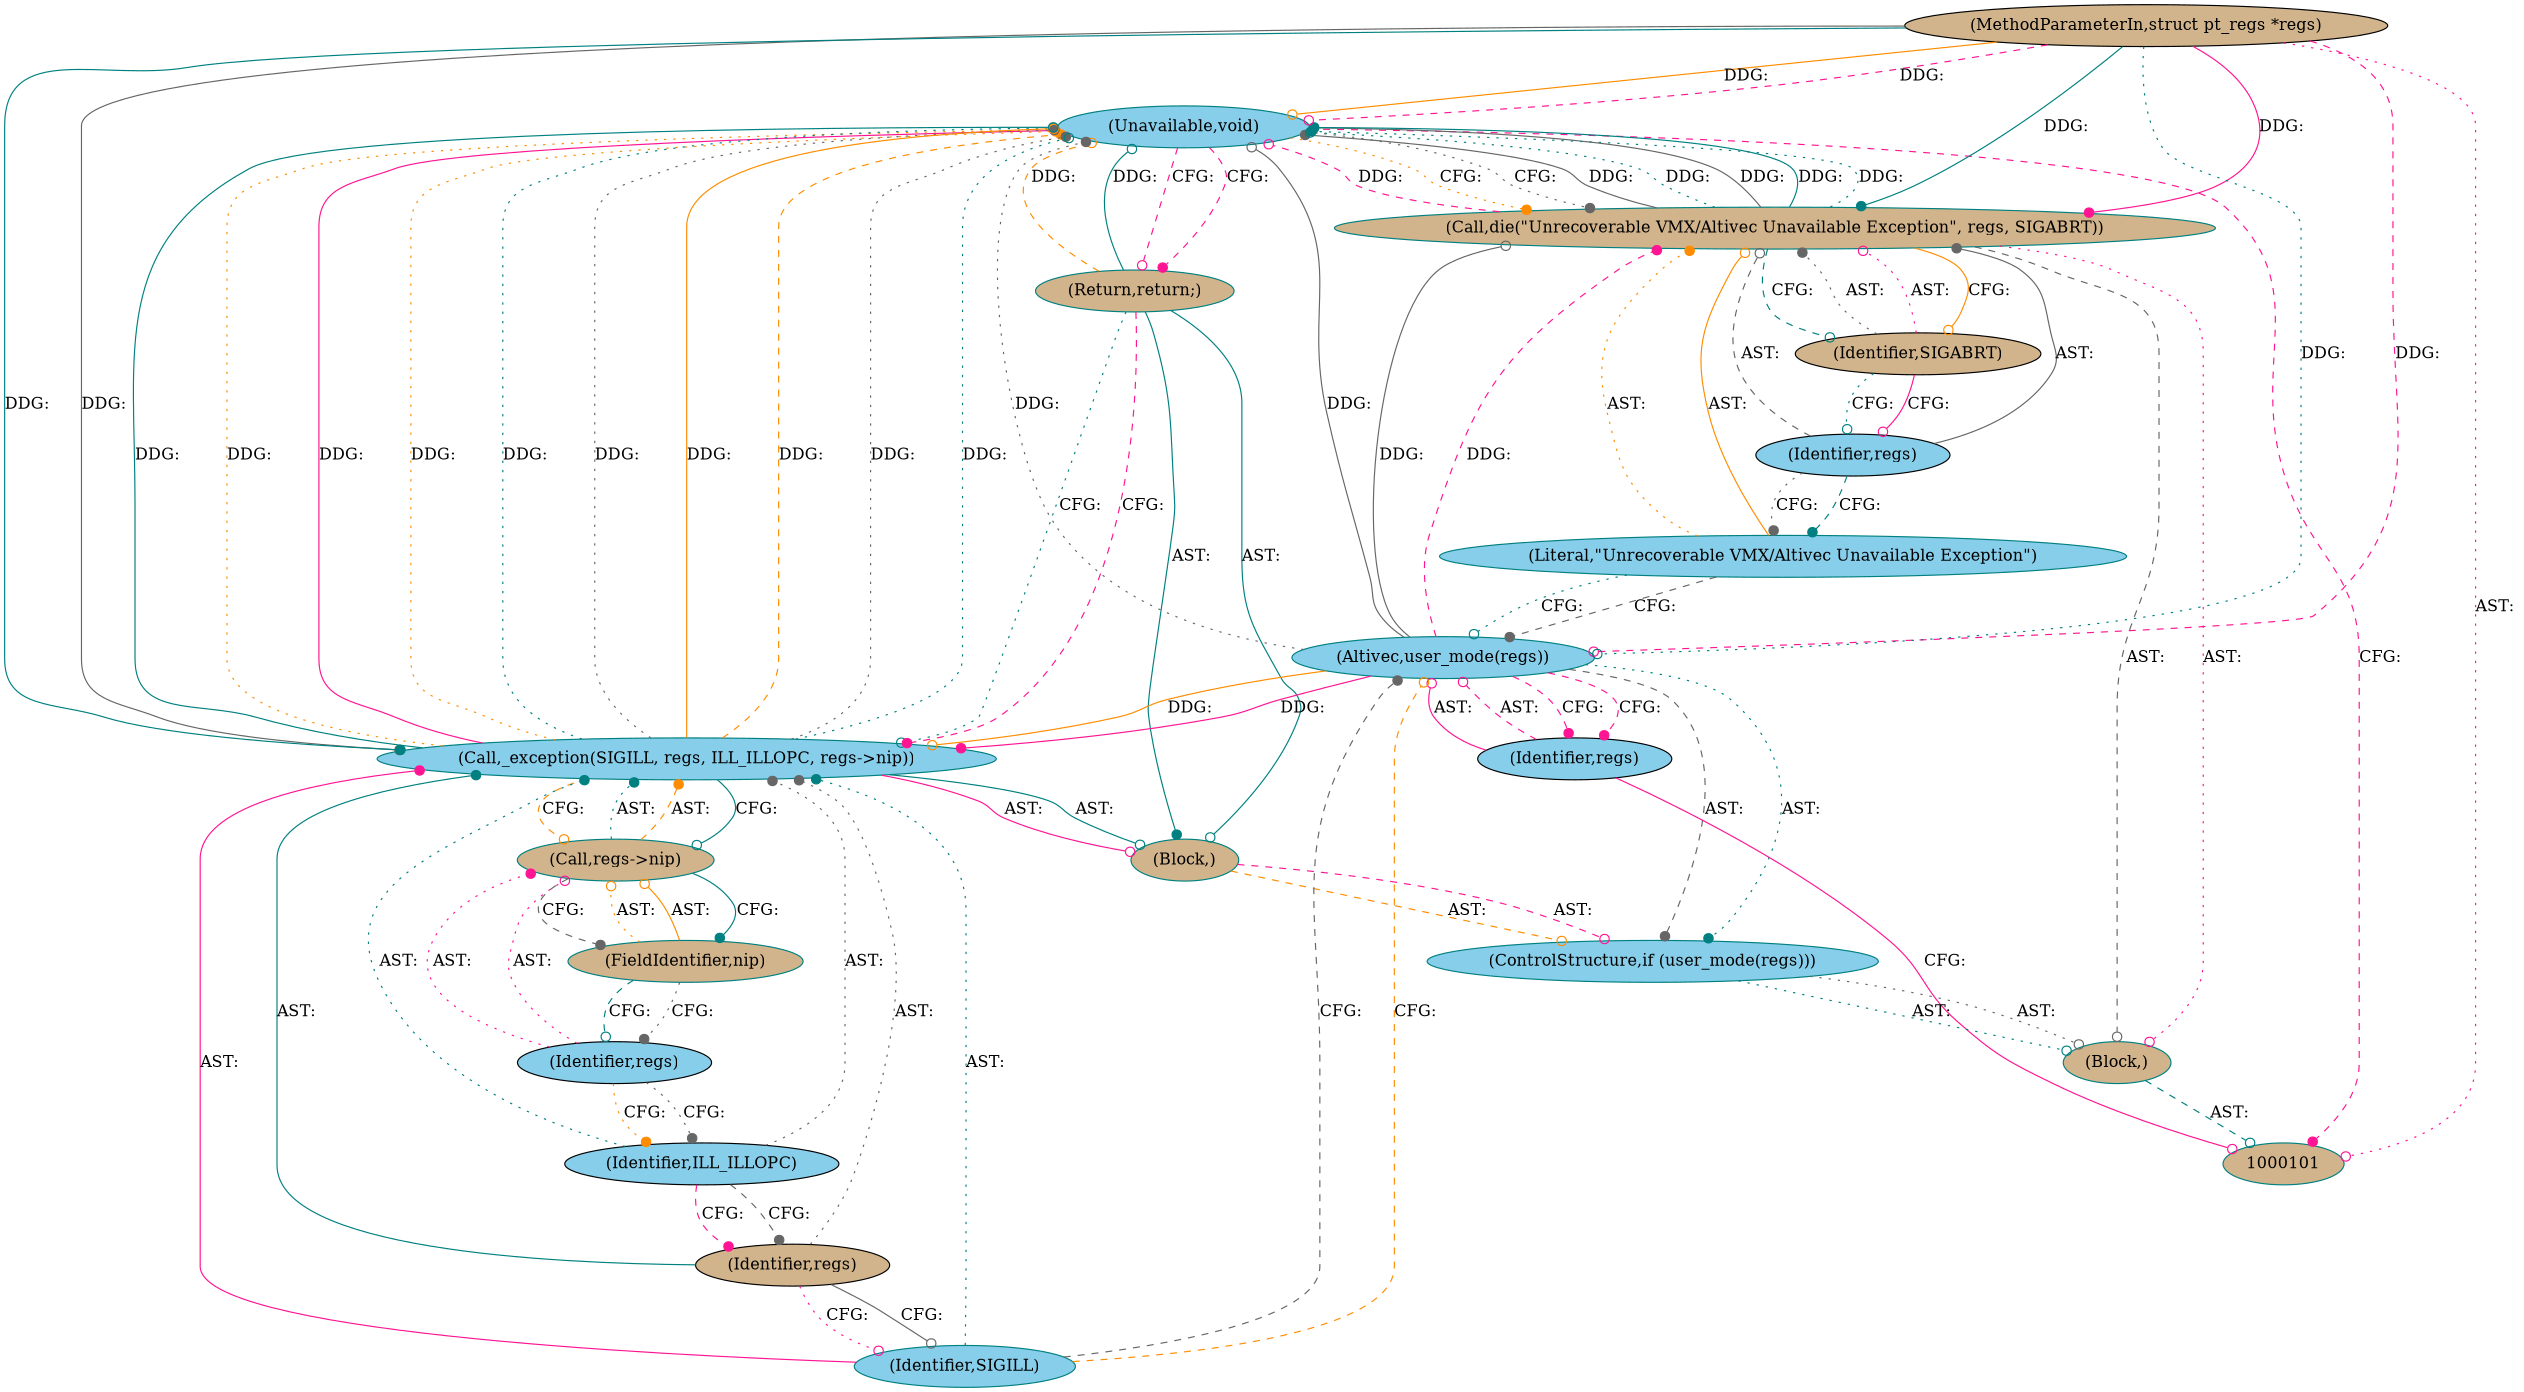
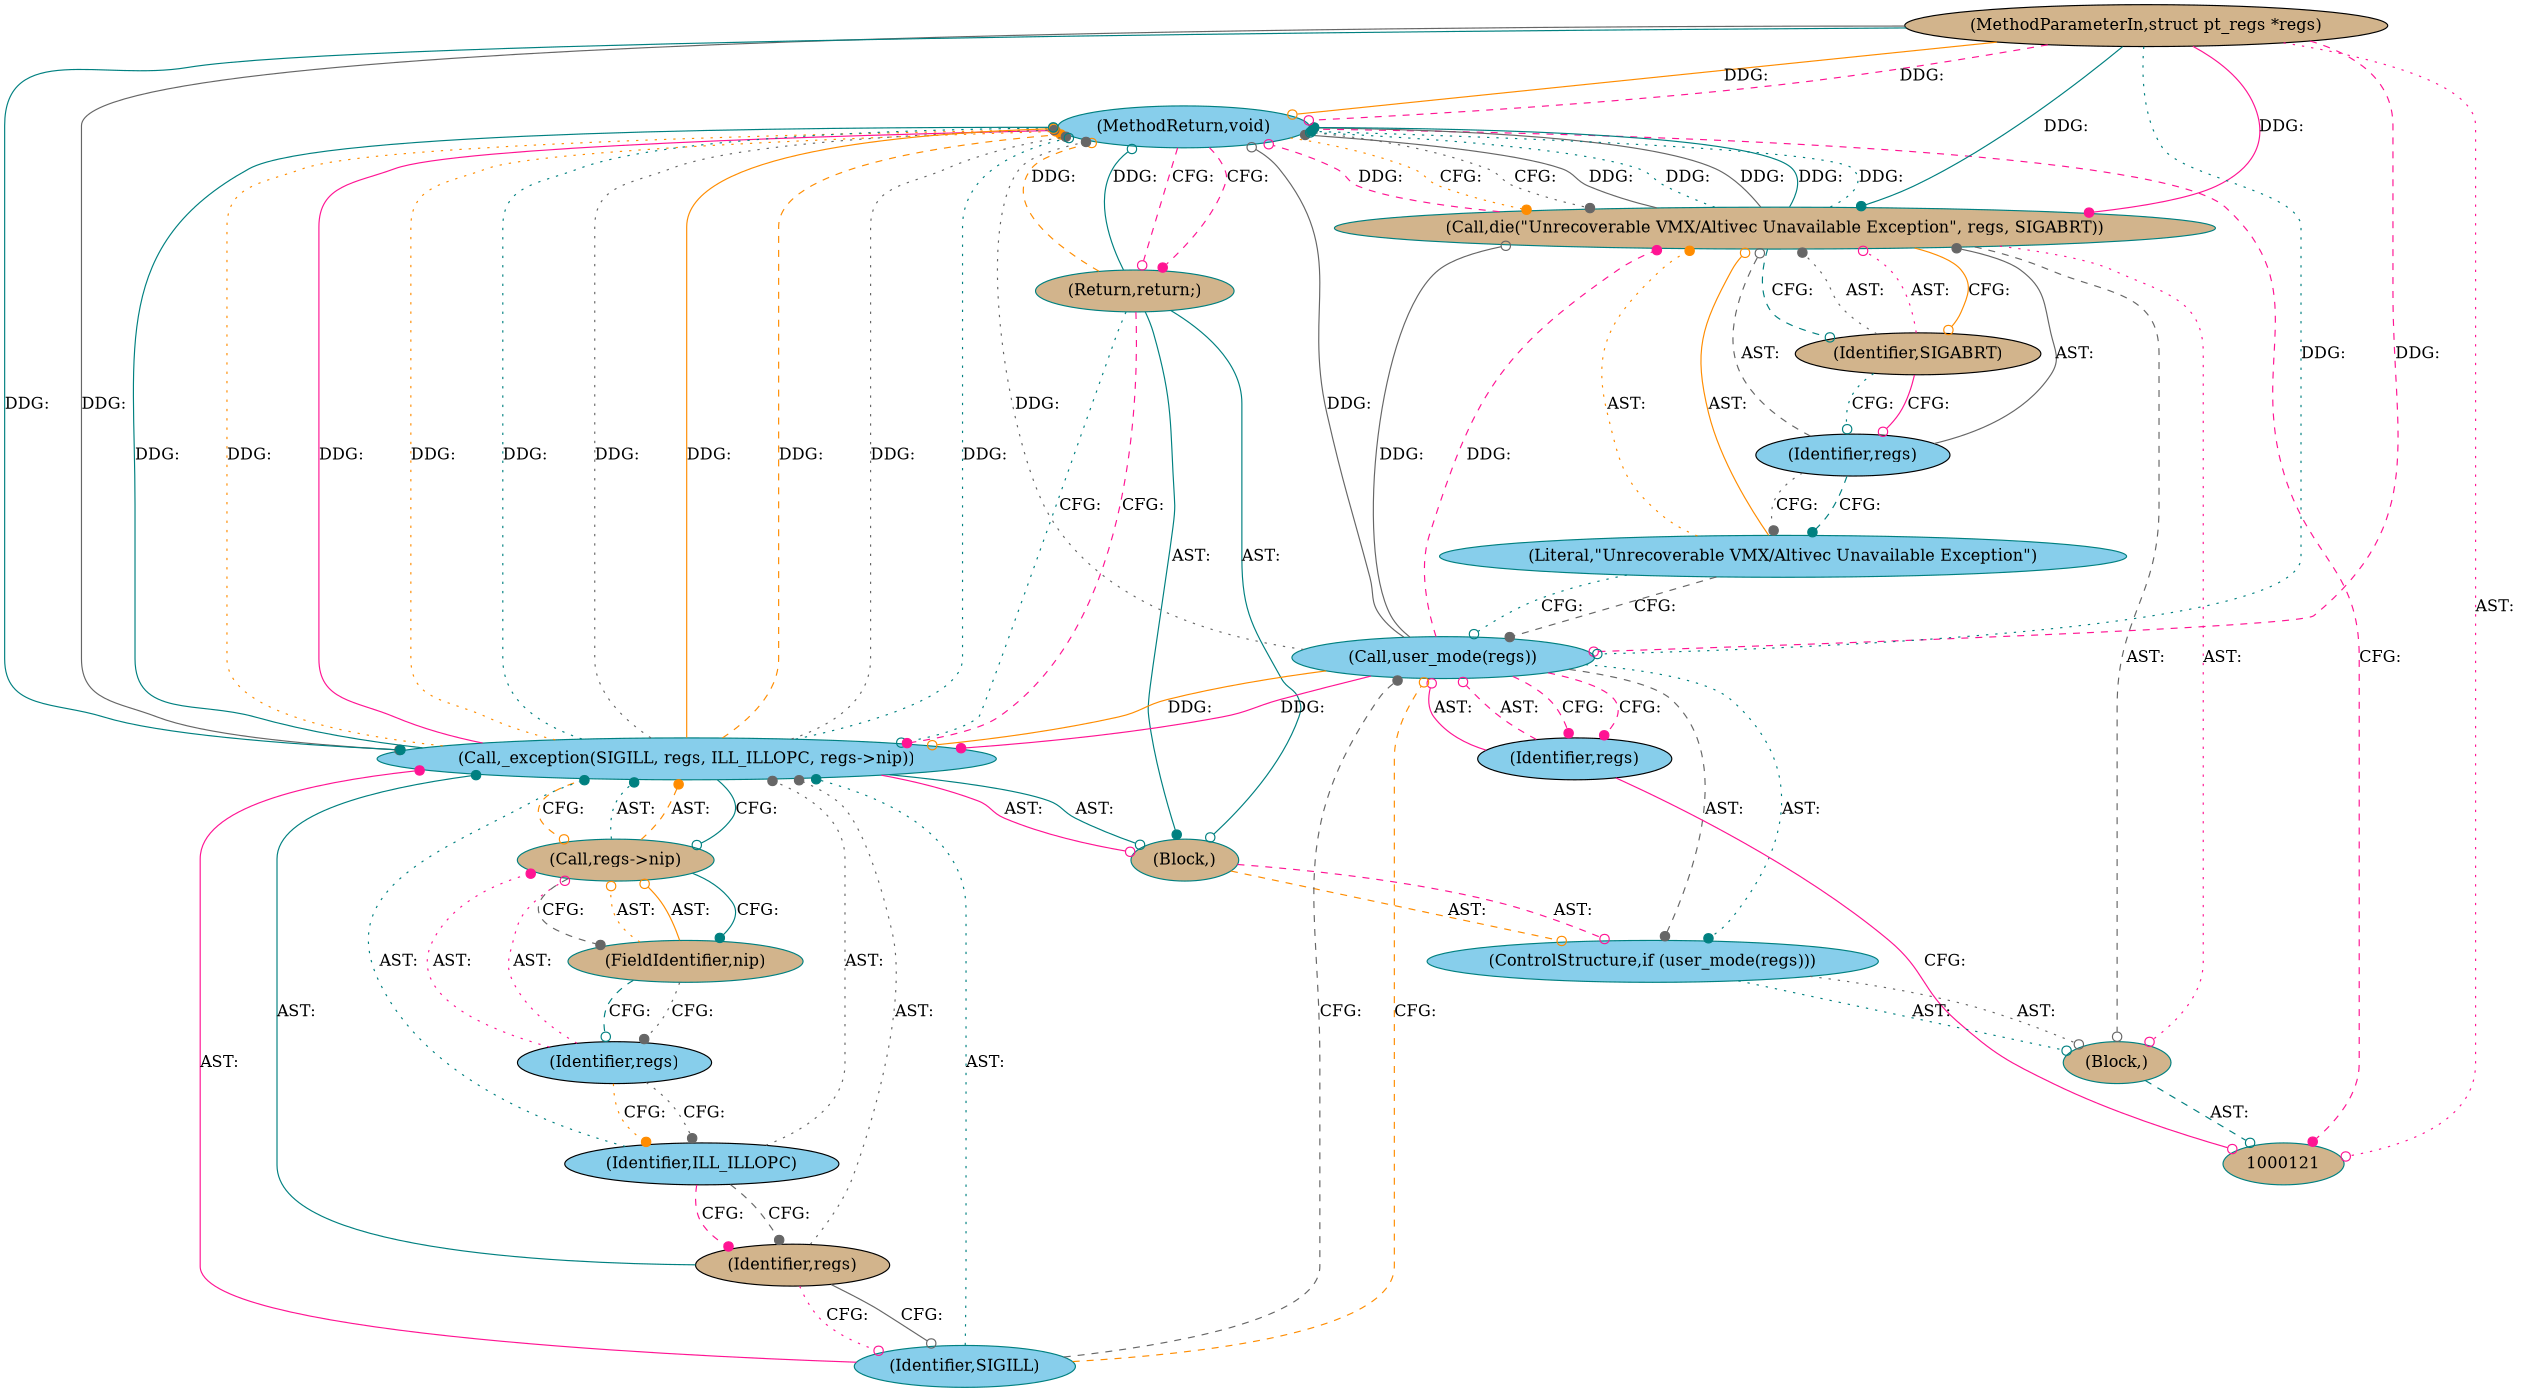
(1184, 127) -> (1184, 127)
(1443, 658) -> (1443, 658)
(2284, 1164) -> (2284, 1164)
